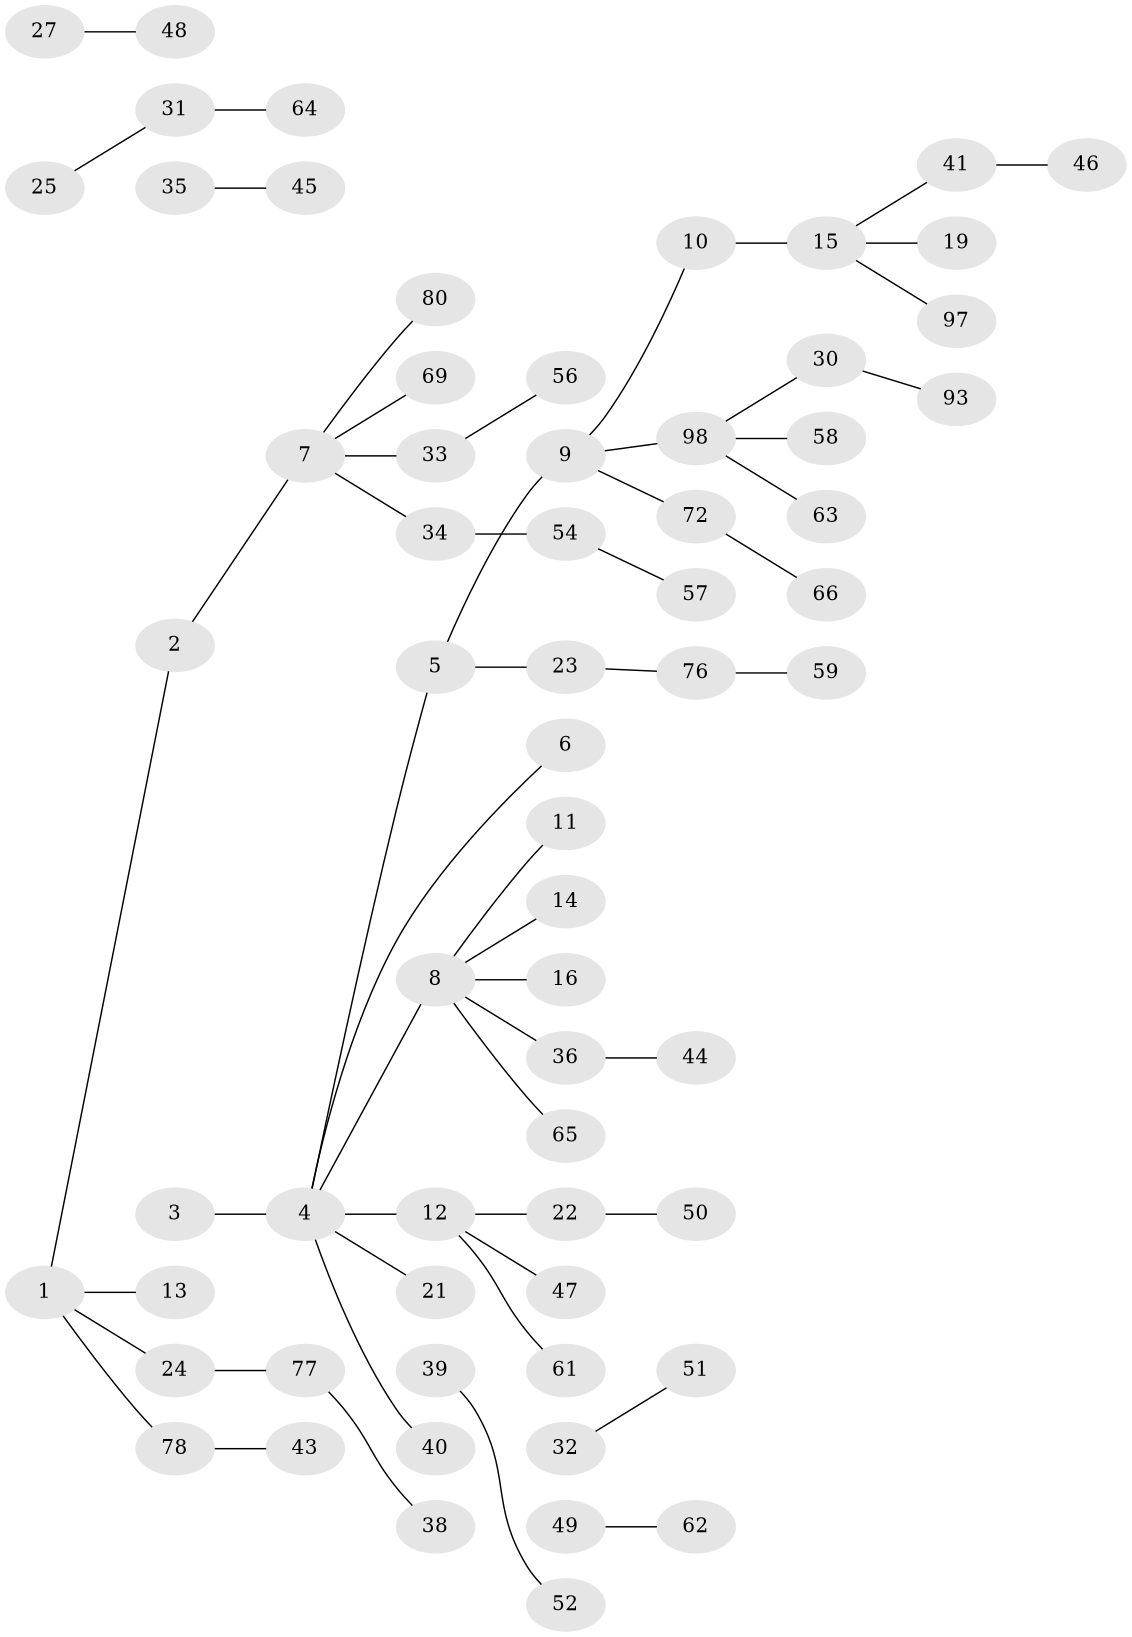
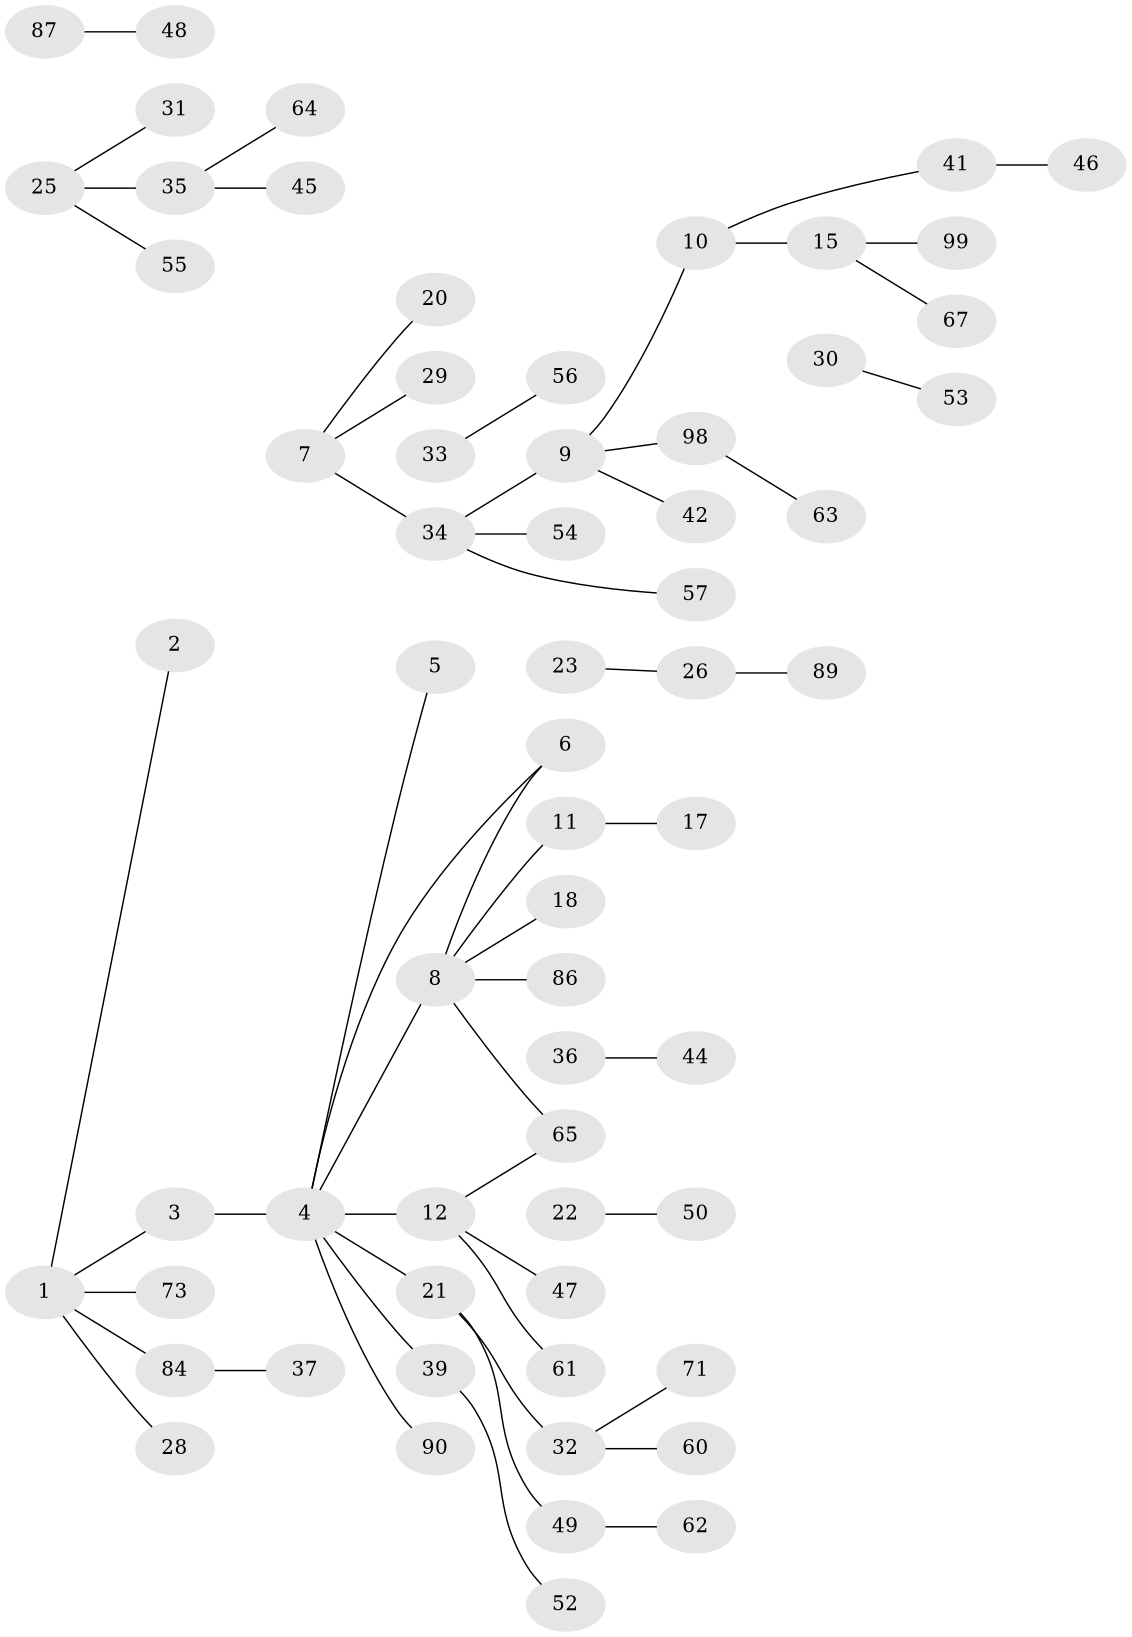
(45, 32) -> (45, 32)
(240, 110) -> (240, 149)
none -> (110, 188)
(892, 204) -> (822, 194)
(957, 243) -> (957, 243)
none -> (175, 266)
(436, 300) -> (436, 300)
(957, 321) -> (957, 321)
(436, 378) -> (436, 378)
(761, 399) -> none
(957, 399) -> (957, 399)
(826, 439) -> none
(371, 456) -> none
(696, 517) -> (696, 517)
(240, 551) -> none
(489, 556) -> (501, 495)
(631, 564) -> (560, 581)
(826, 595) -> none
(501, 667) -> none
(696, 673) -> (696, 673)
(826, 673) -> (826, 673)
none -> (696, 823)
(566, 902) -> (566, 902)
(566, 980) -> (566, 980)
(501, 1019) -> (486, 856)
(501, 1214) -> (501, 1175)
none -> (110, 1253)
(175, 1292) -> (175, 1292)
none -> (366, 1295)
(175, 1371) -> (175, 1371)
(305, 1371) -> (305, 1371)
(696, 1371) -> (696, 1371)
none -> (503, 1374)
none -> (501, 1410)
(175, 1449) -> (175, 1449)
(305, 1449) -> none
(436, 1449) -> (436, 1449)
none -> (696, 1449)
(436, 1527) -> none
